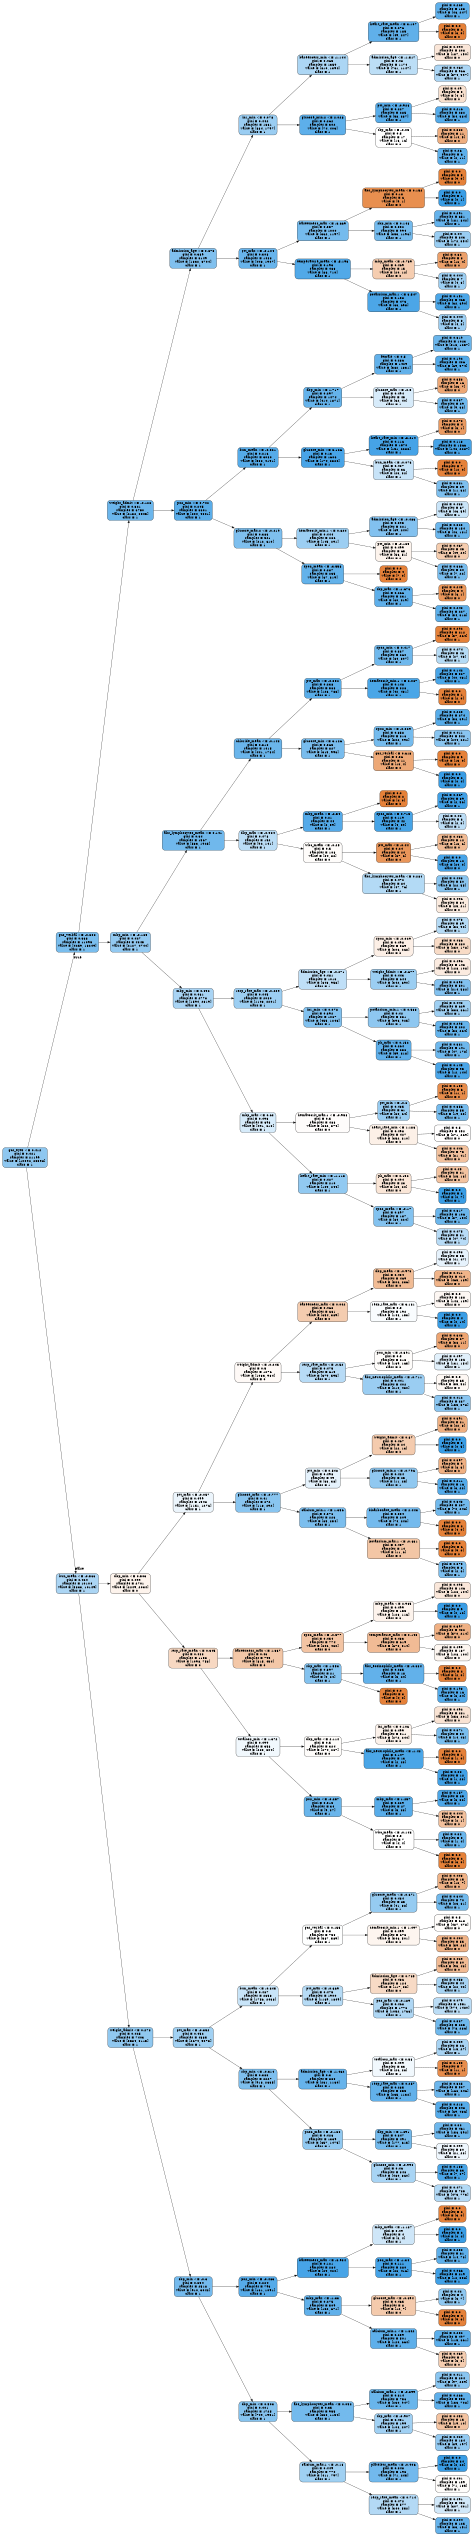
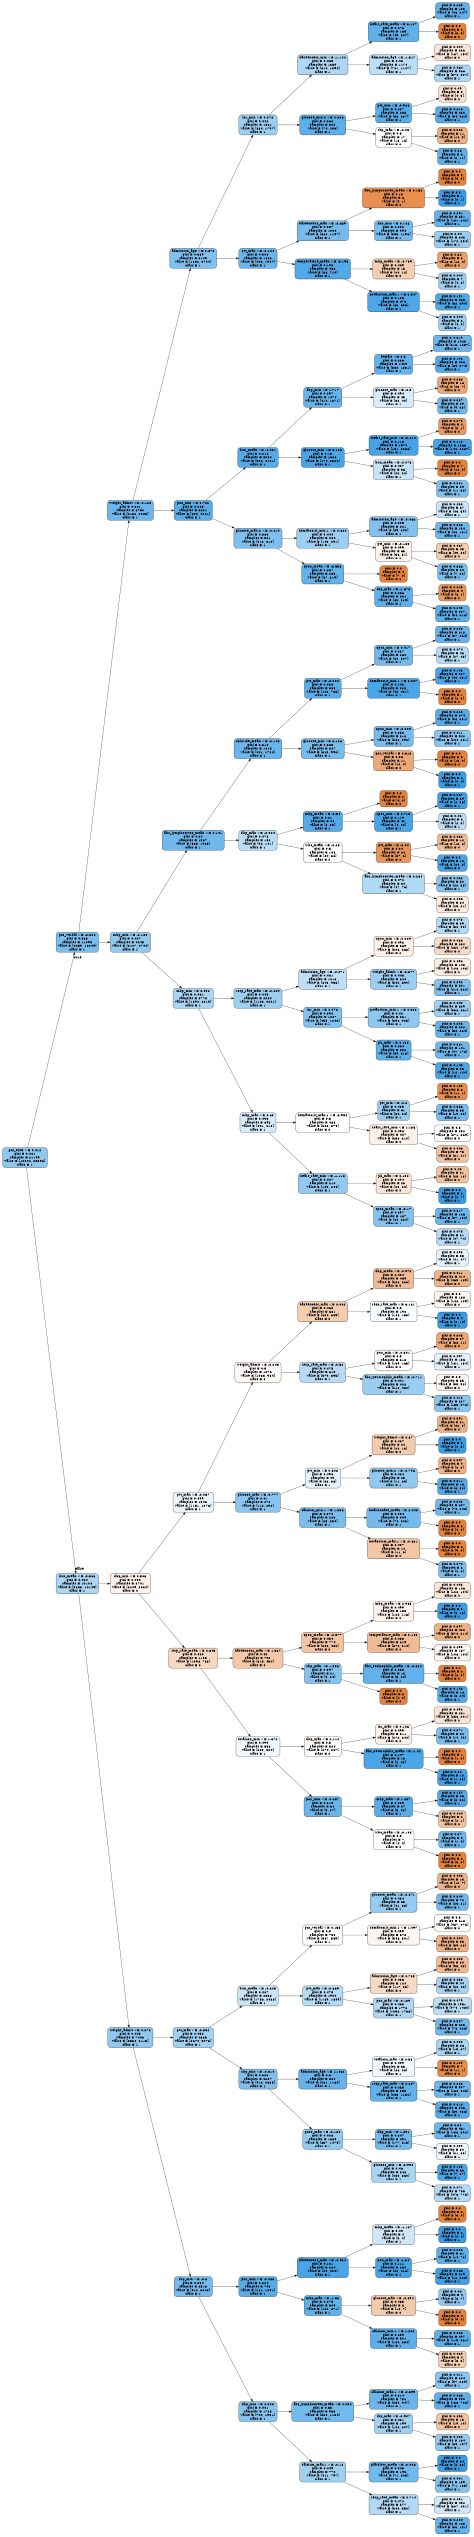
(452, 634) -> (452, 634)
(452, 1840) -> (452, 1840)
(452, 2484) -> (452, 2484)
